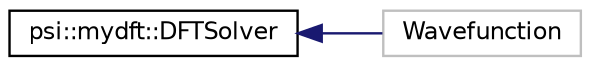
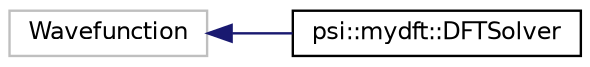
(352, 33) -> (262, 33)
